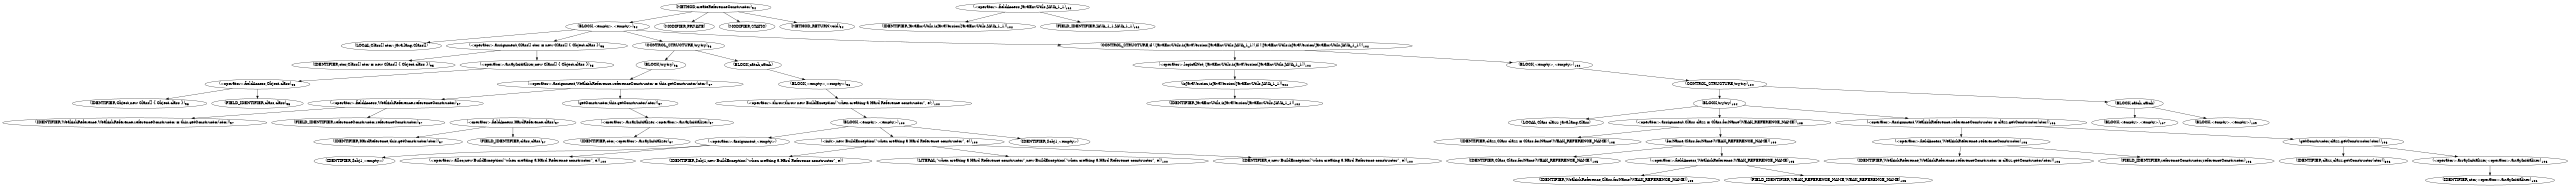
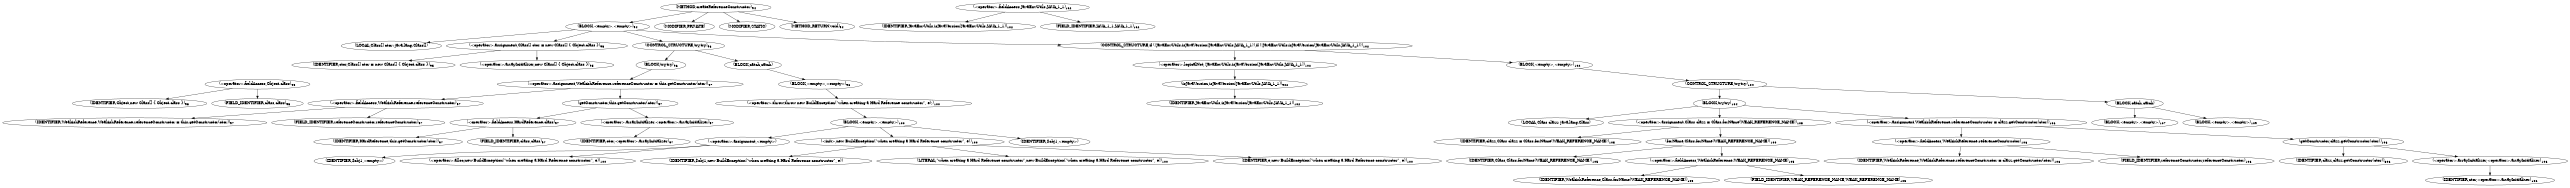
(394, 75) -> none
none -> (568, 113)
